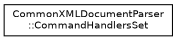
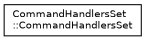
(88, 20) -> (73, 20)
